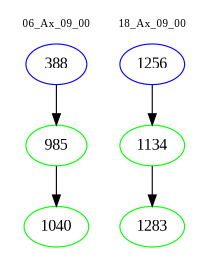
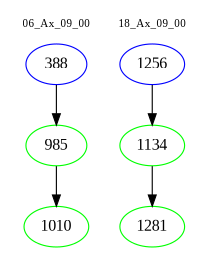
(56, 227) -> (56, 227)
(152, 227) -> (152, 227)
